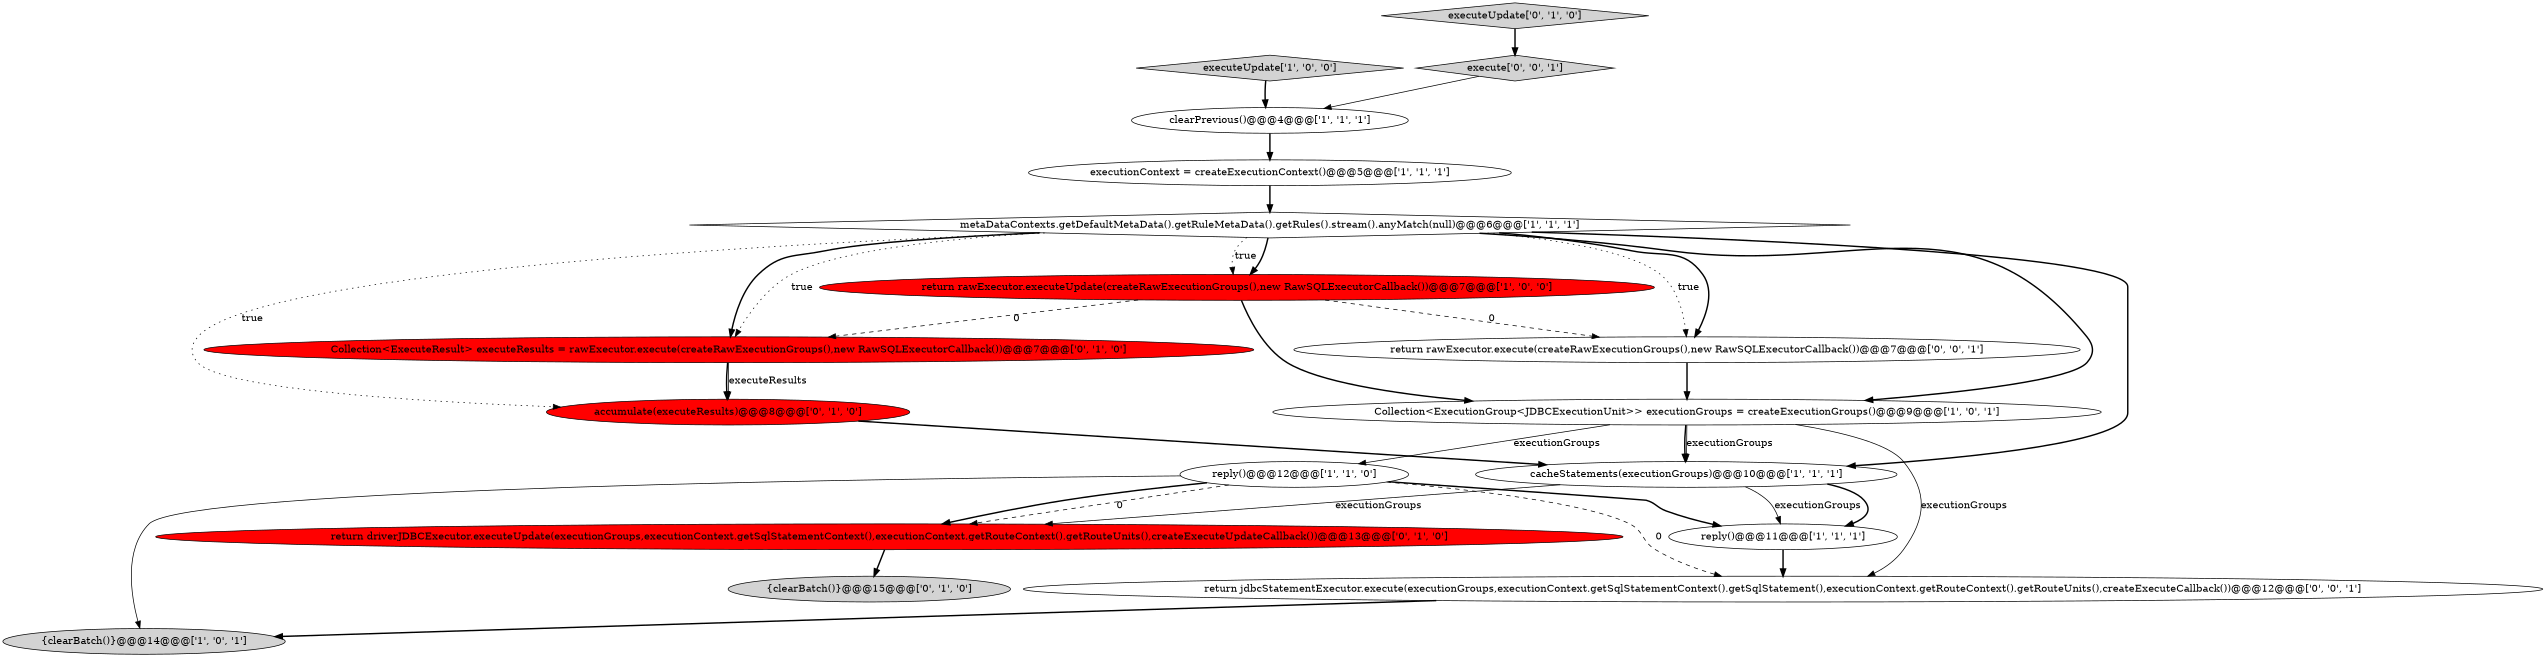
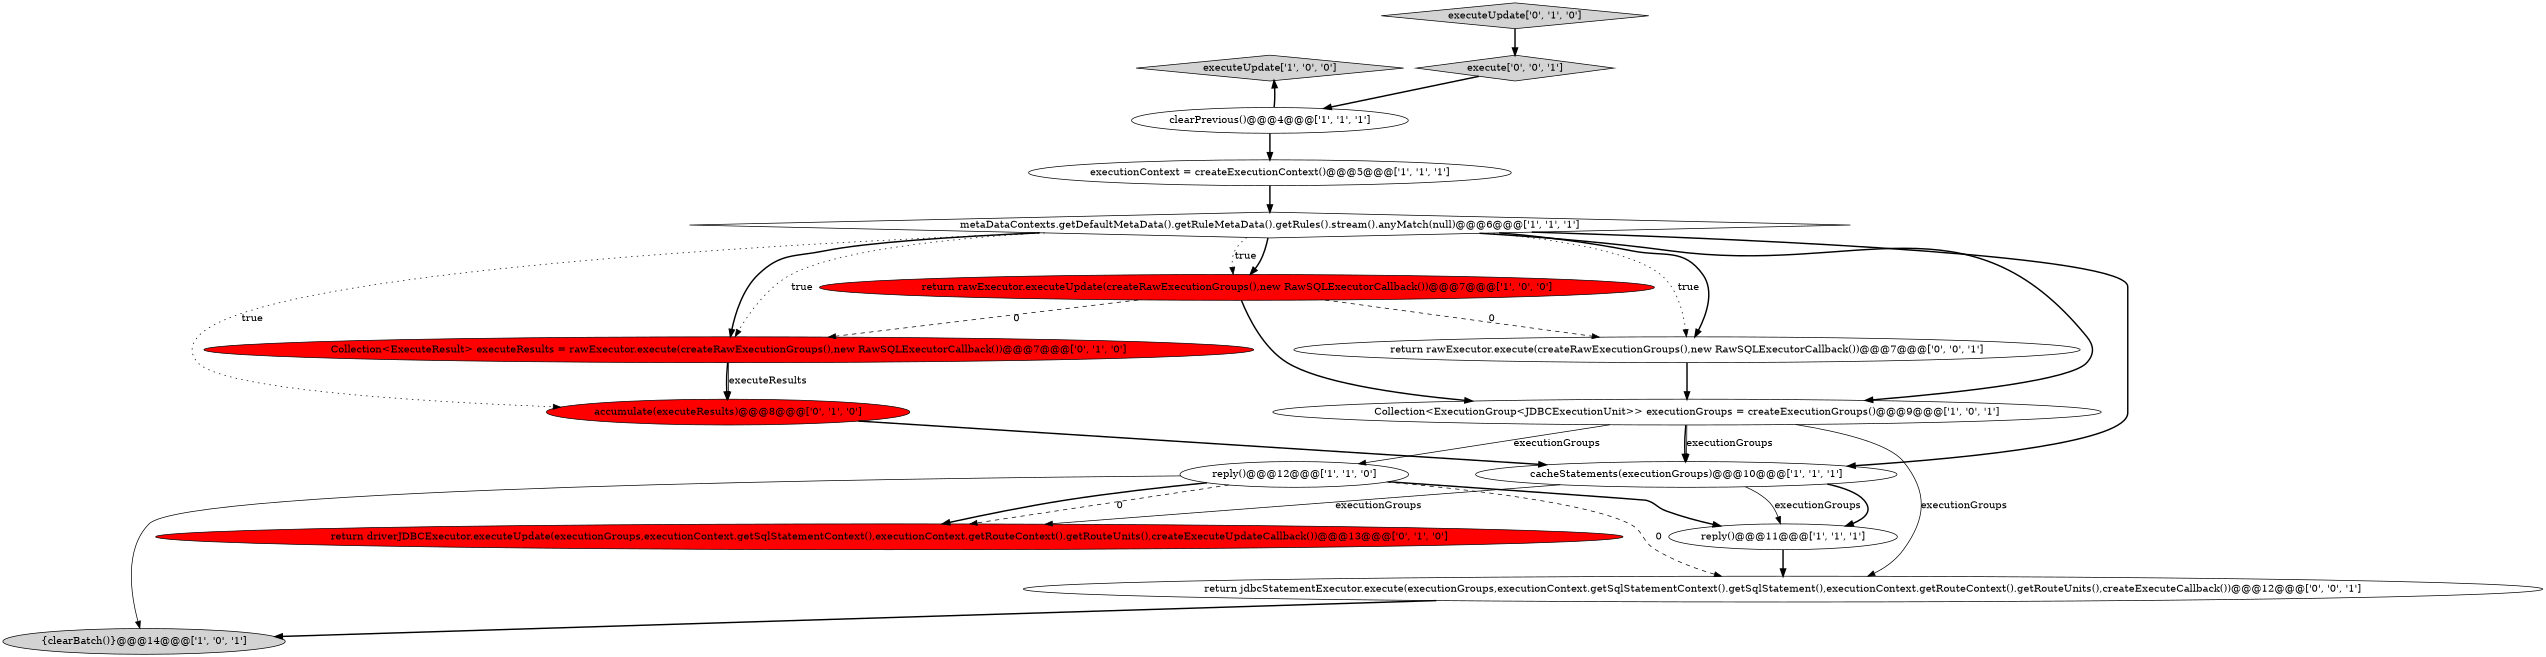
(1265, 90) -> (1275, 98)
(1405, 92) -> (1405, 92)
(869, 589) -> none
